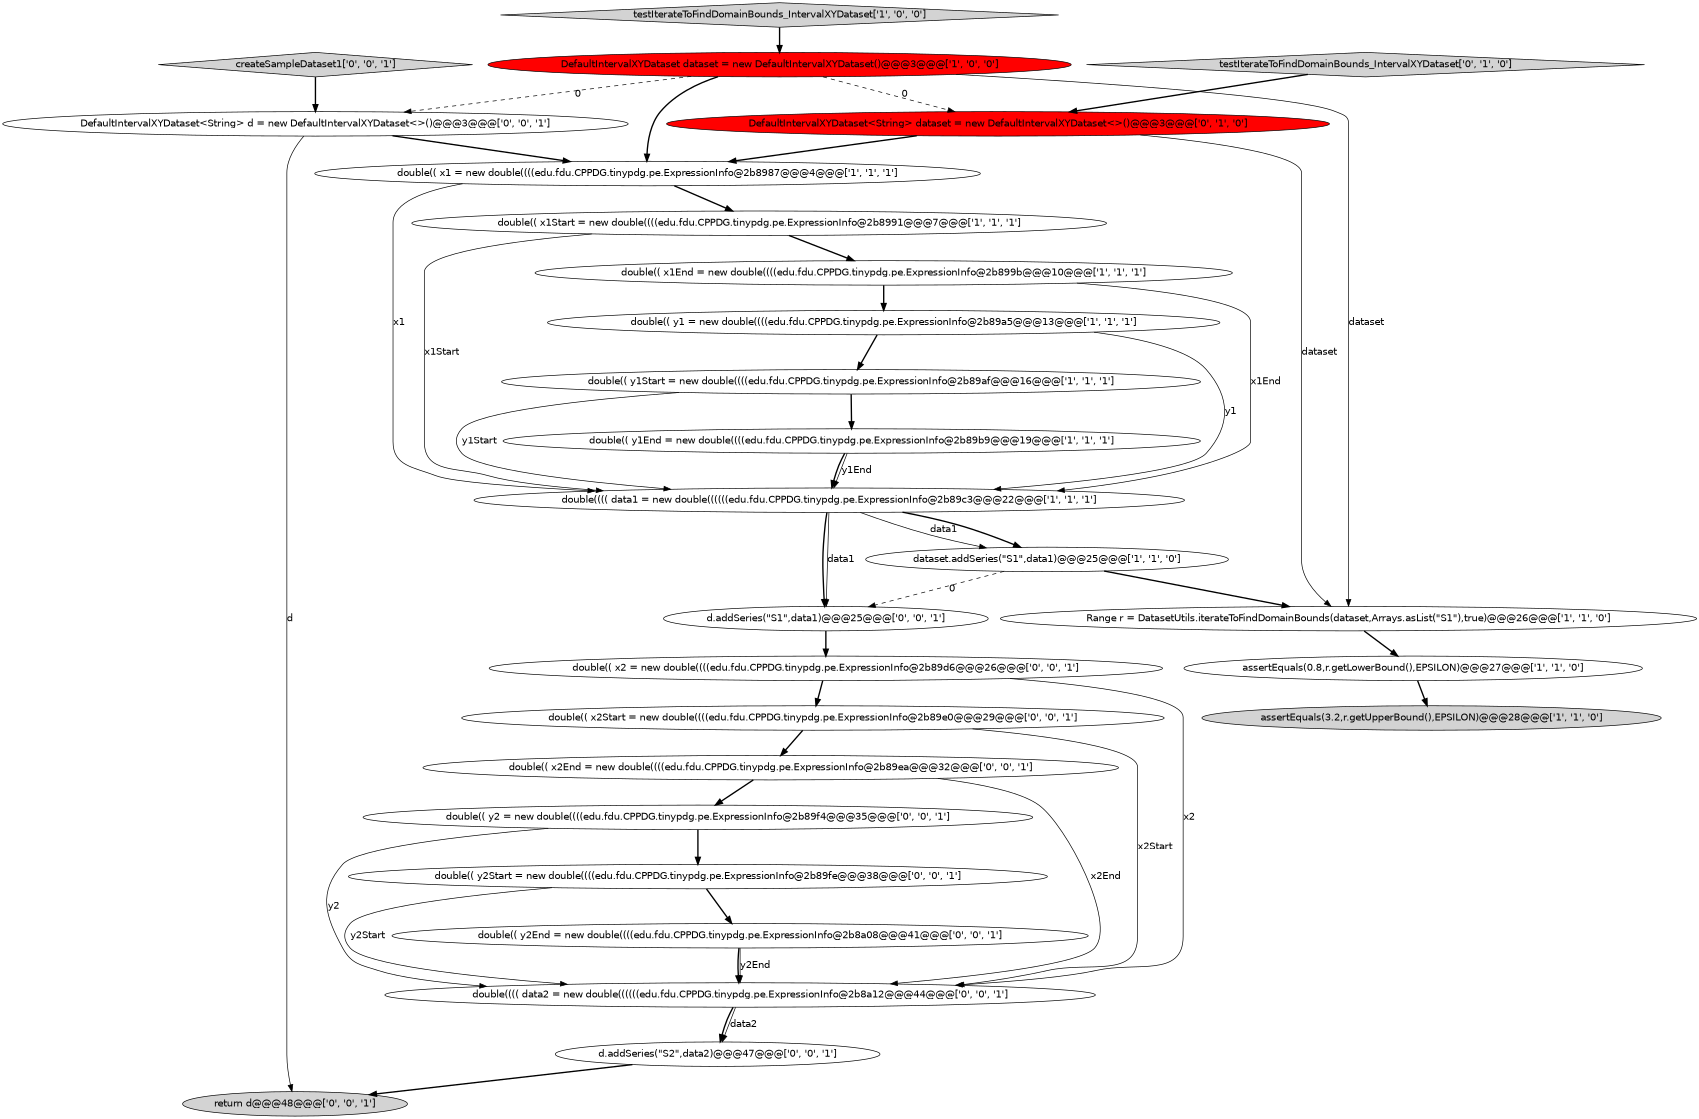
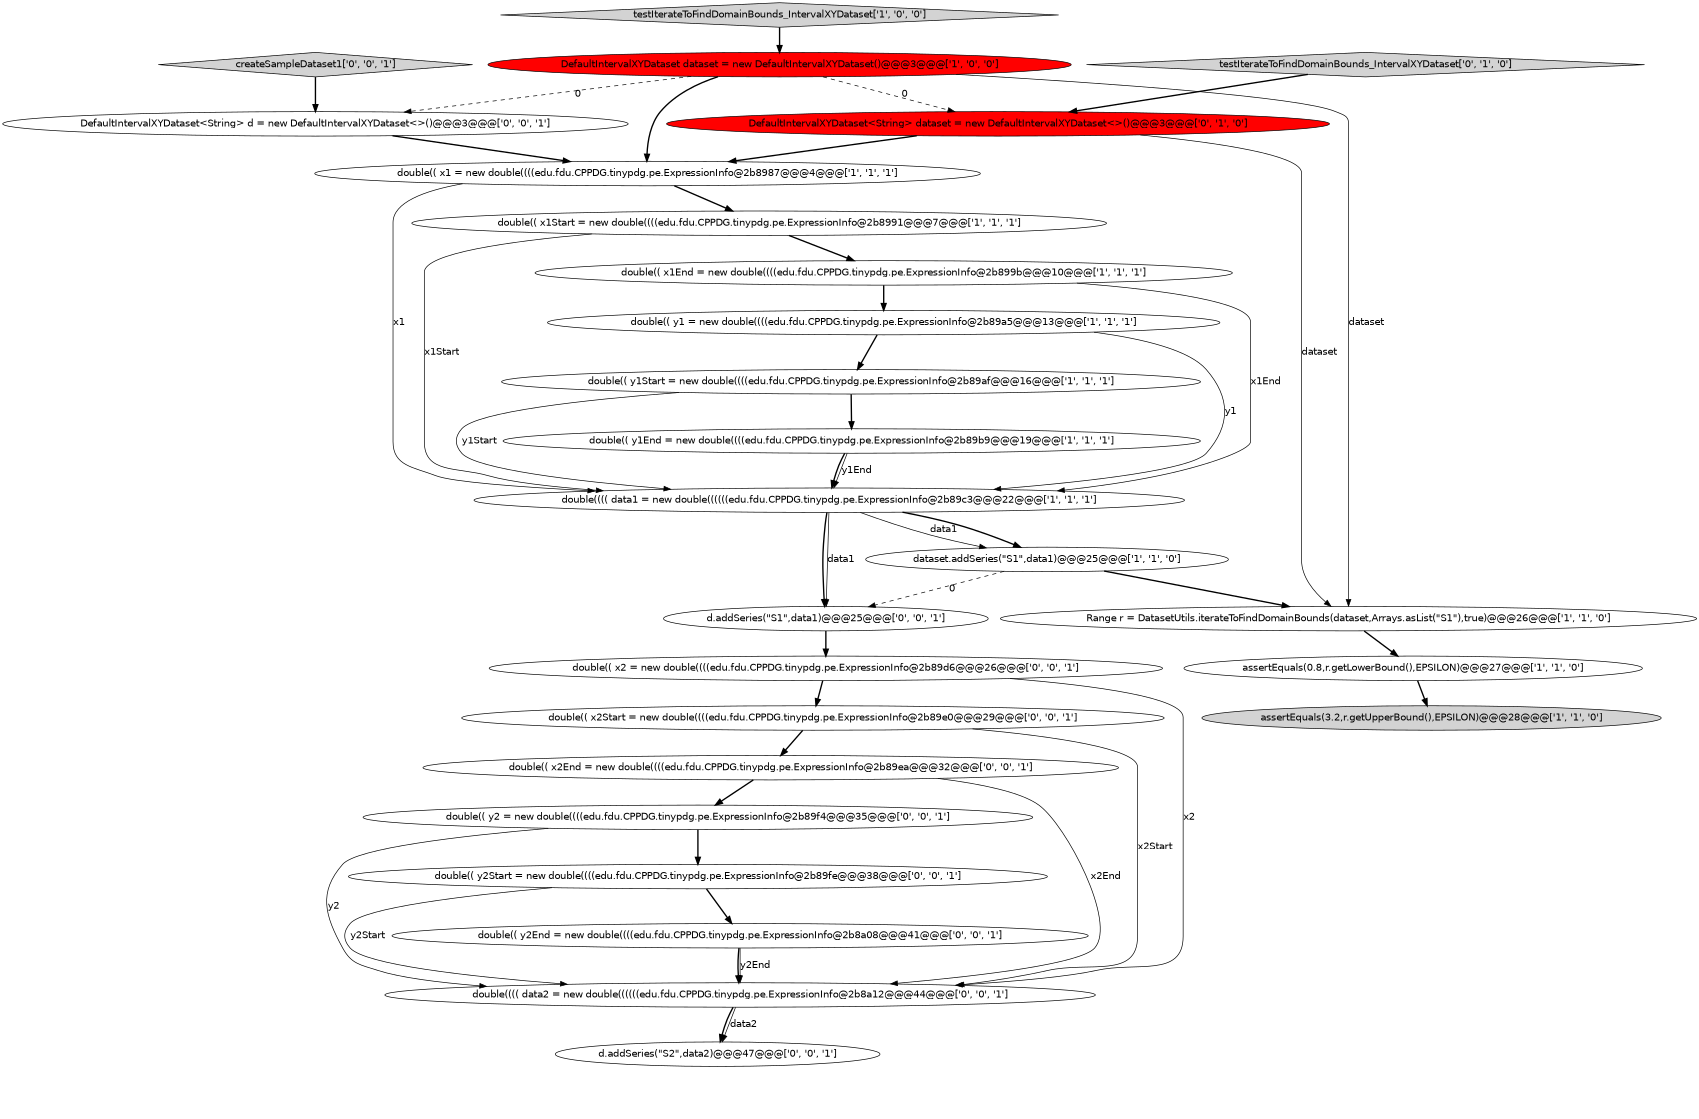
(295, 1104) -> none
